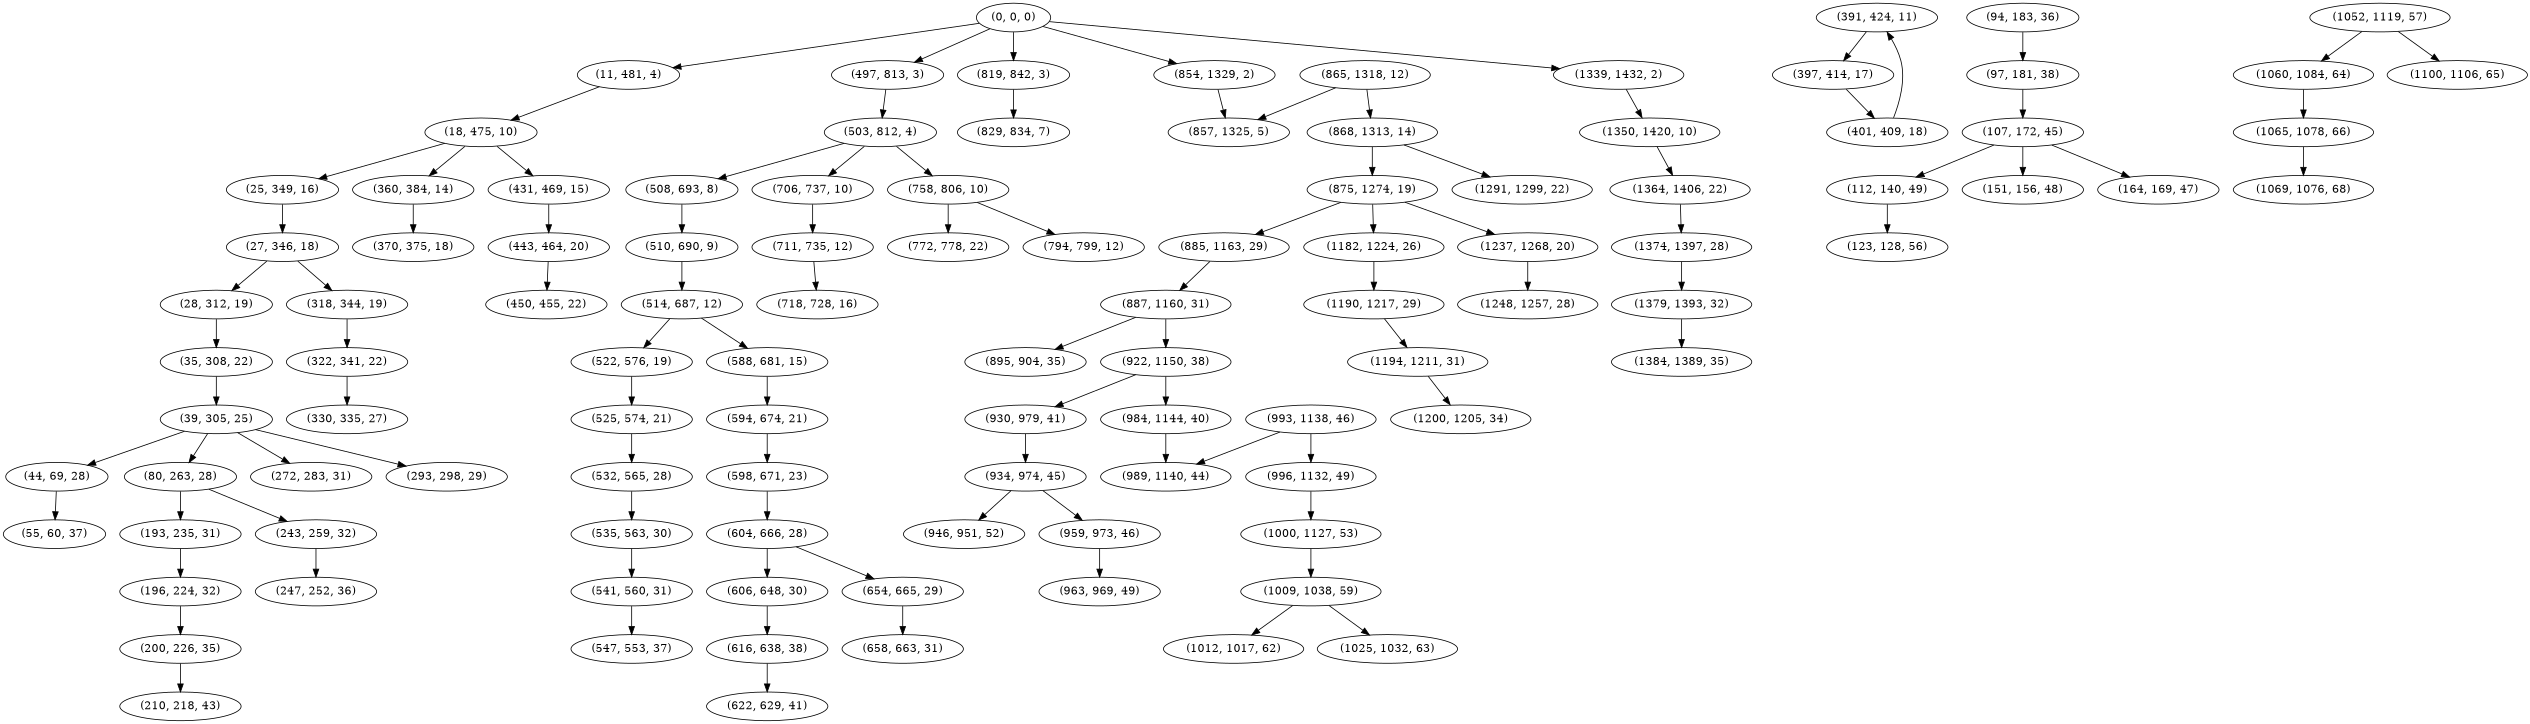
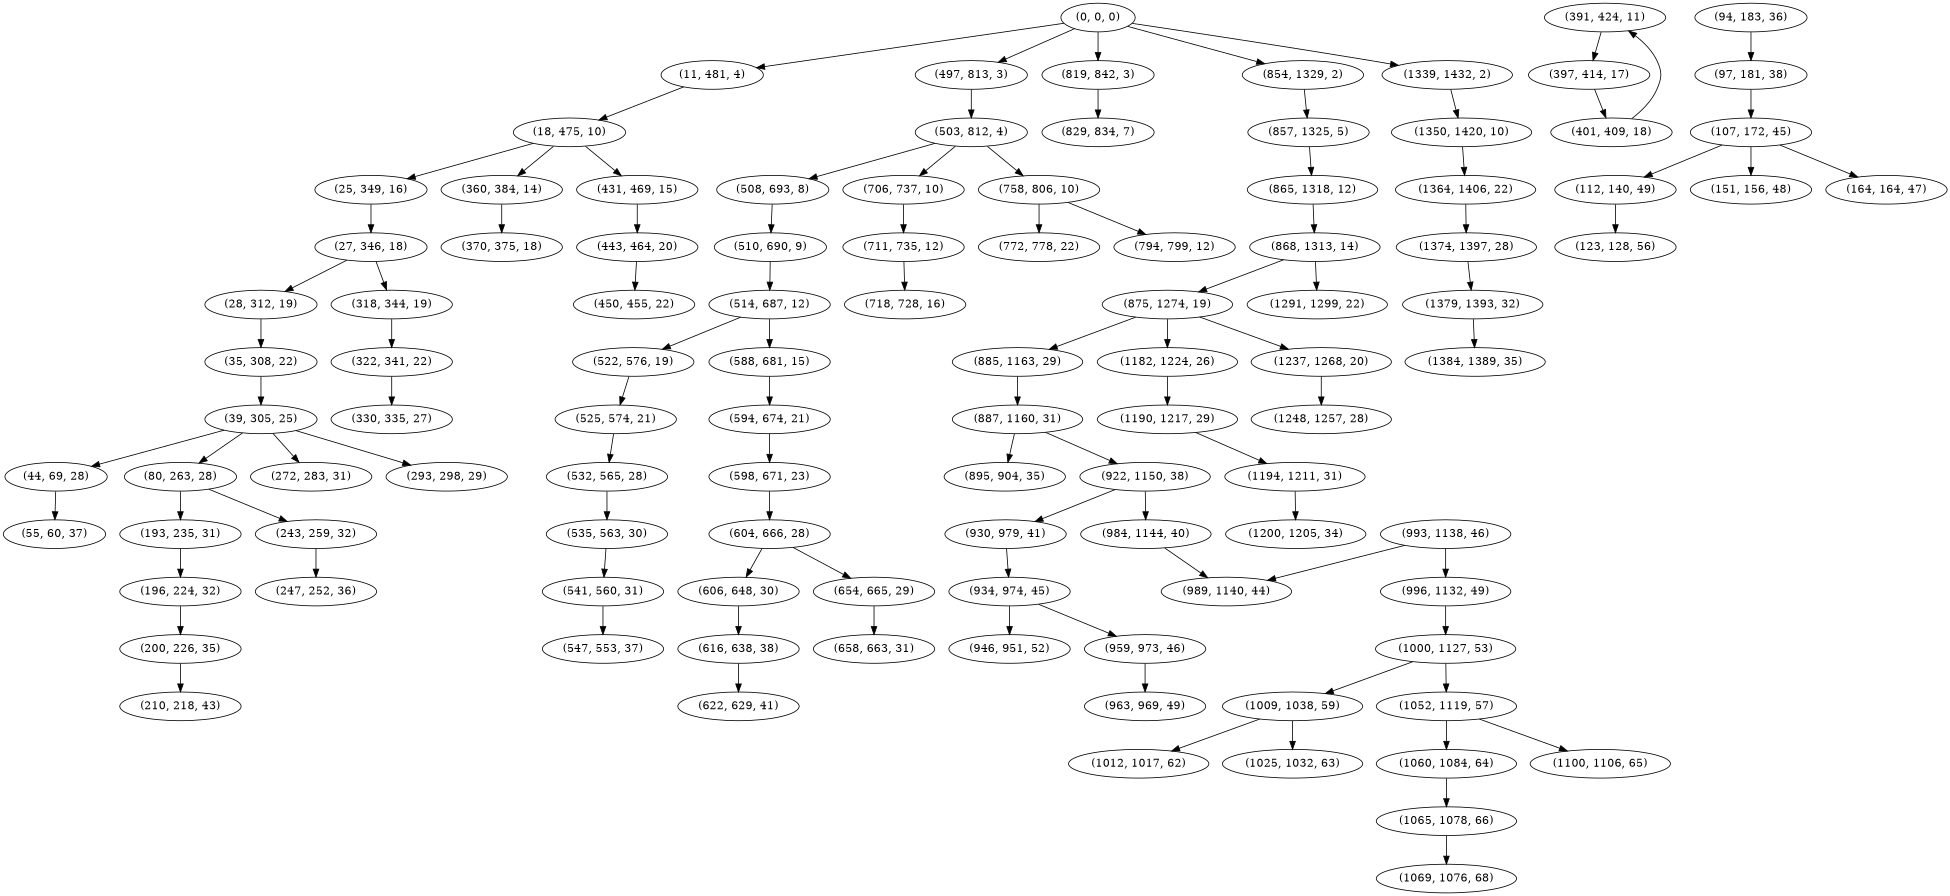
(1300, 102) -> (1310, 157)
(2158, 190) -> (1886, 190)
none -> (1446, 674)
